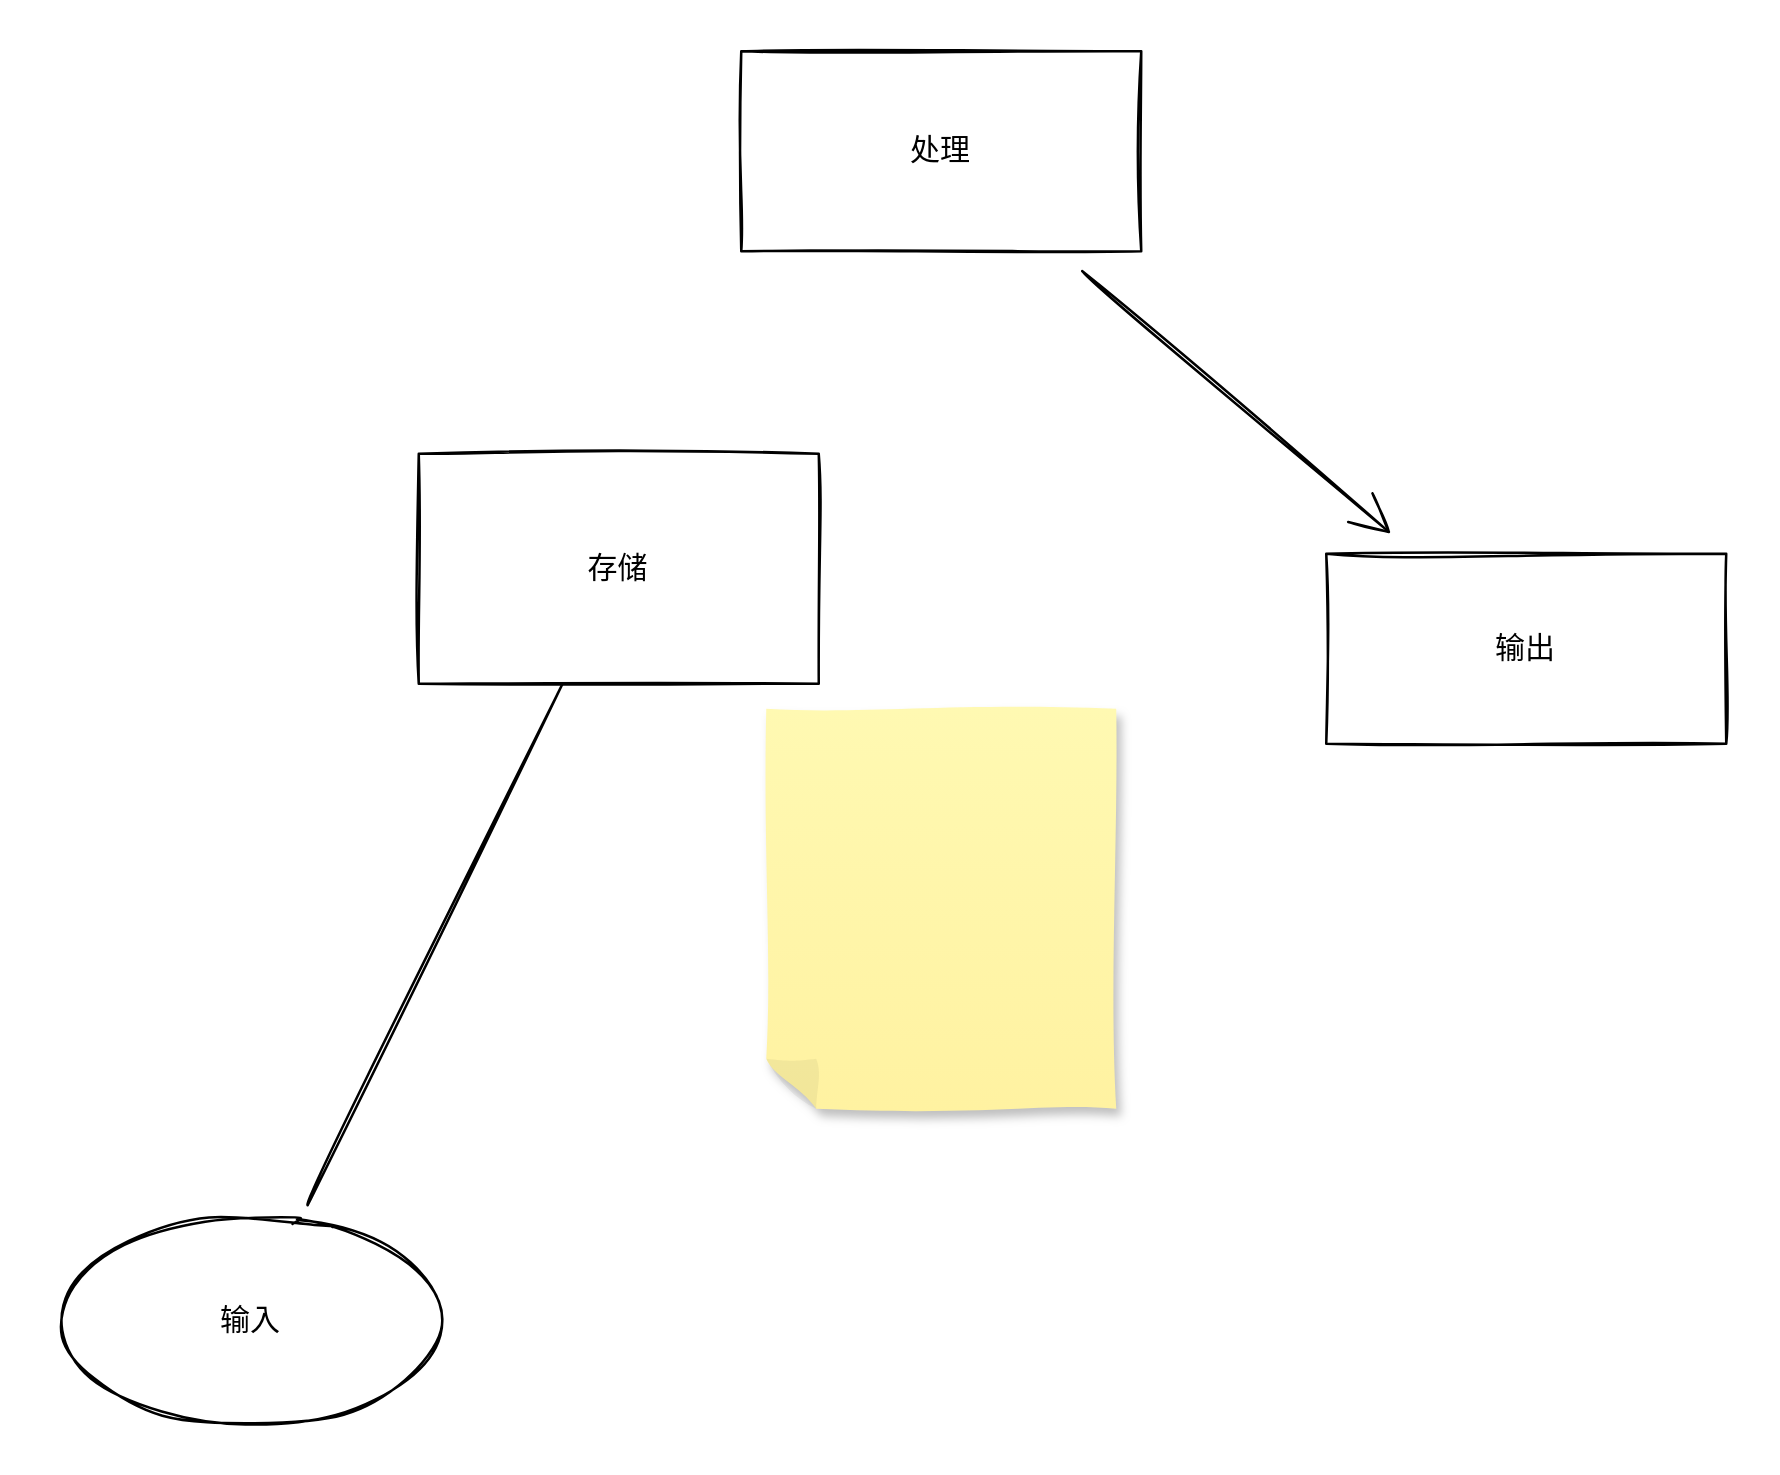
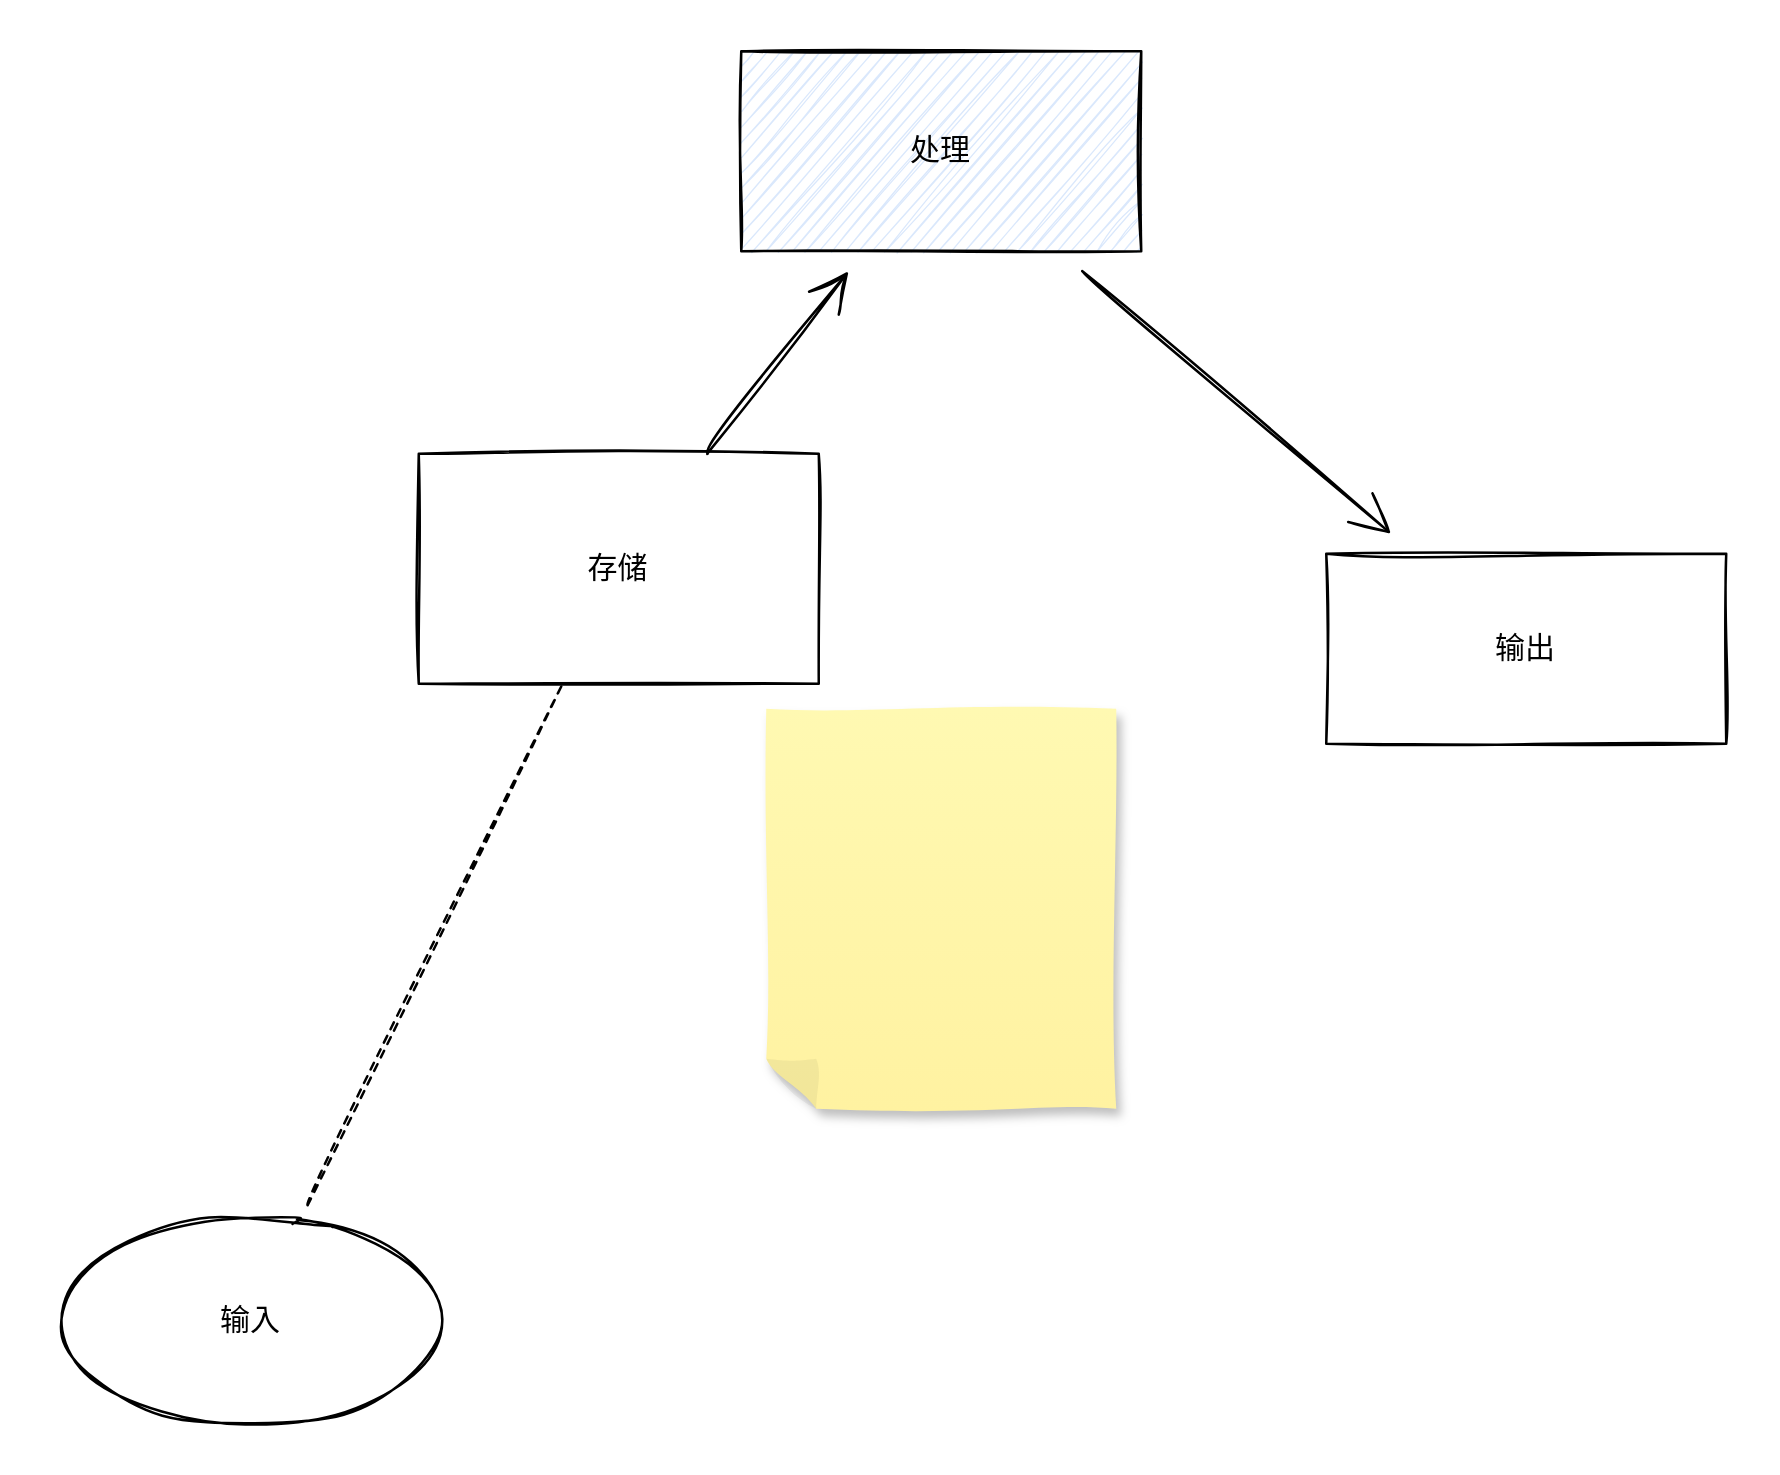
(941, 151) -> (941, 151)
none -> (779, 361)
(436, 943) -> (436, 943)
